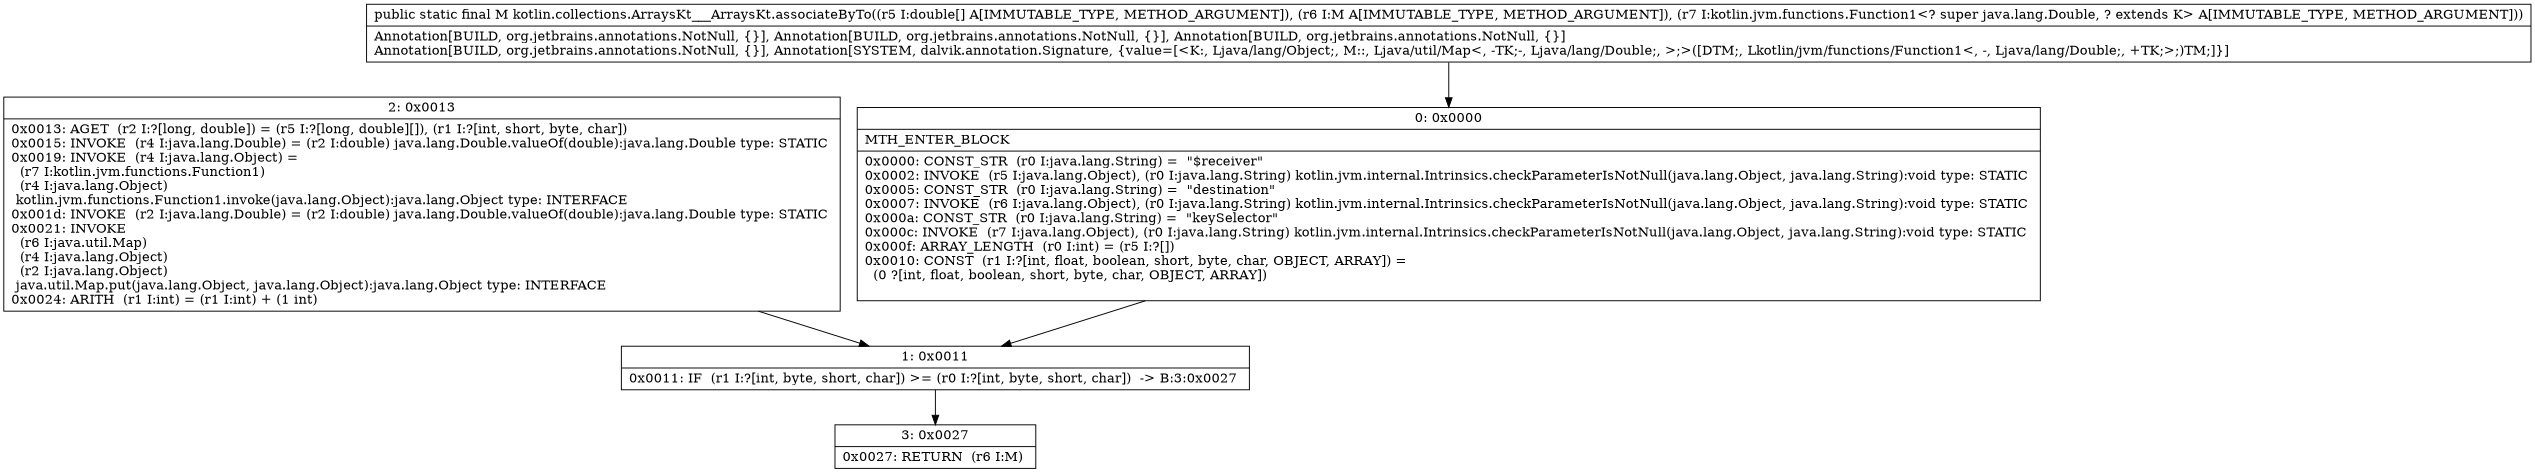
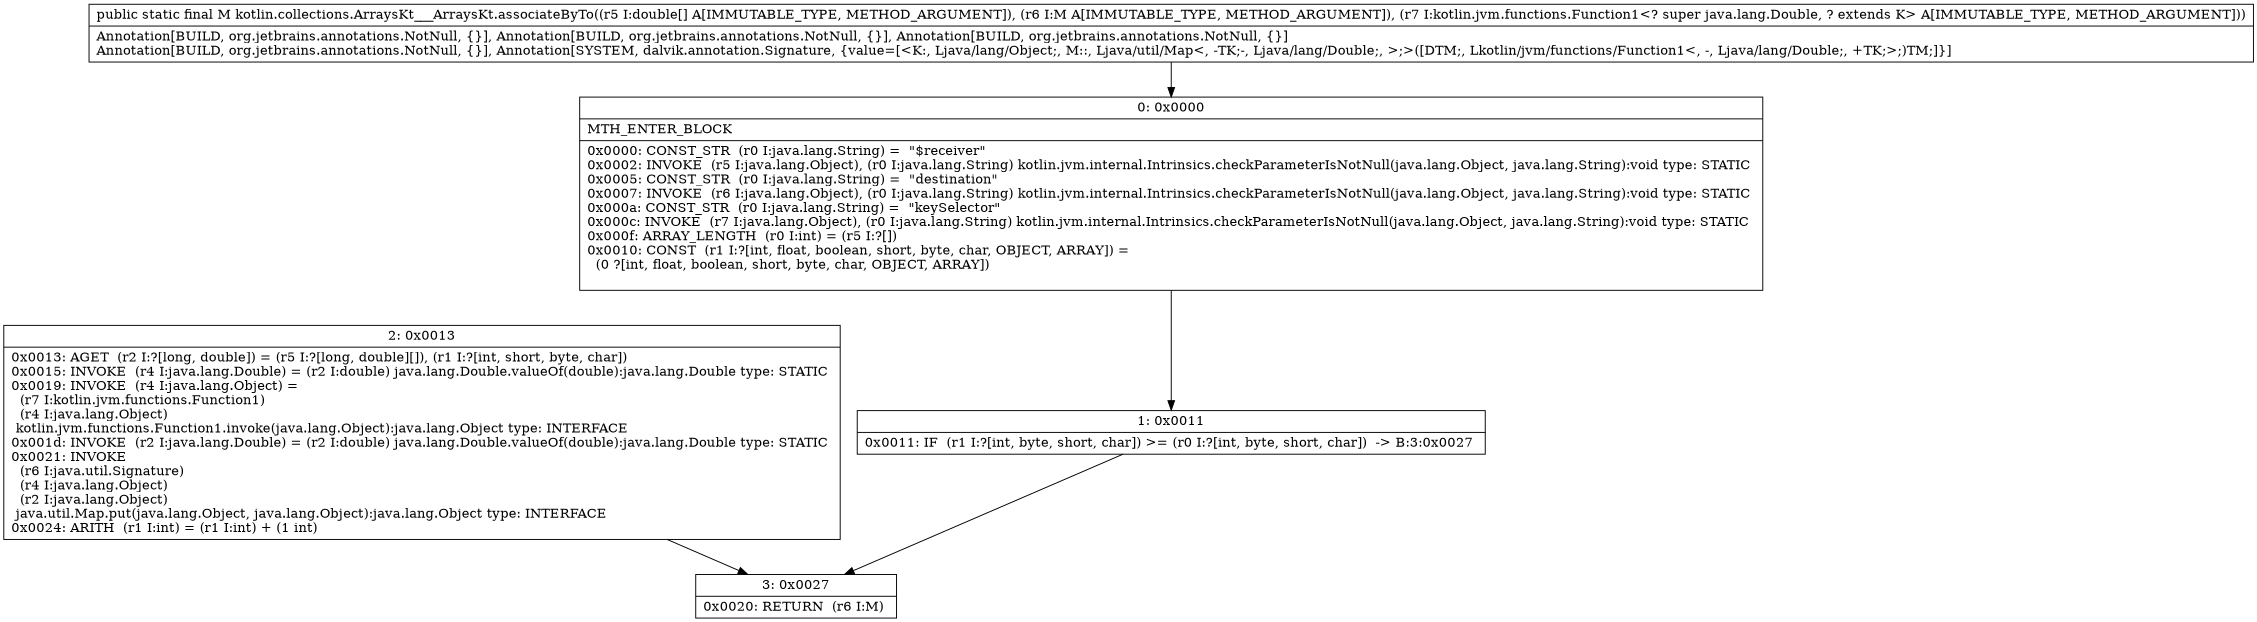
(80, 243) -> (98, 471)
(809, 327) -> (703, 555)
(935, 457) -> (796, 607)
